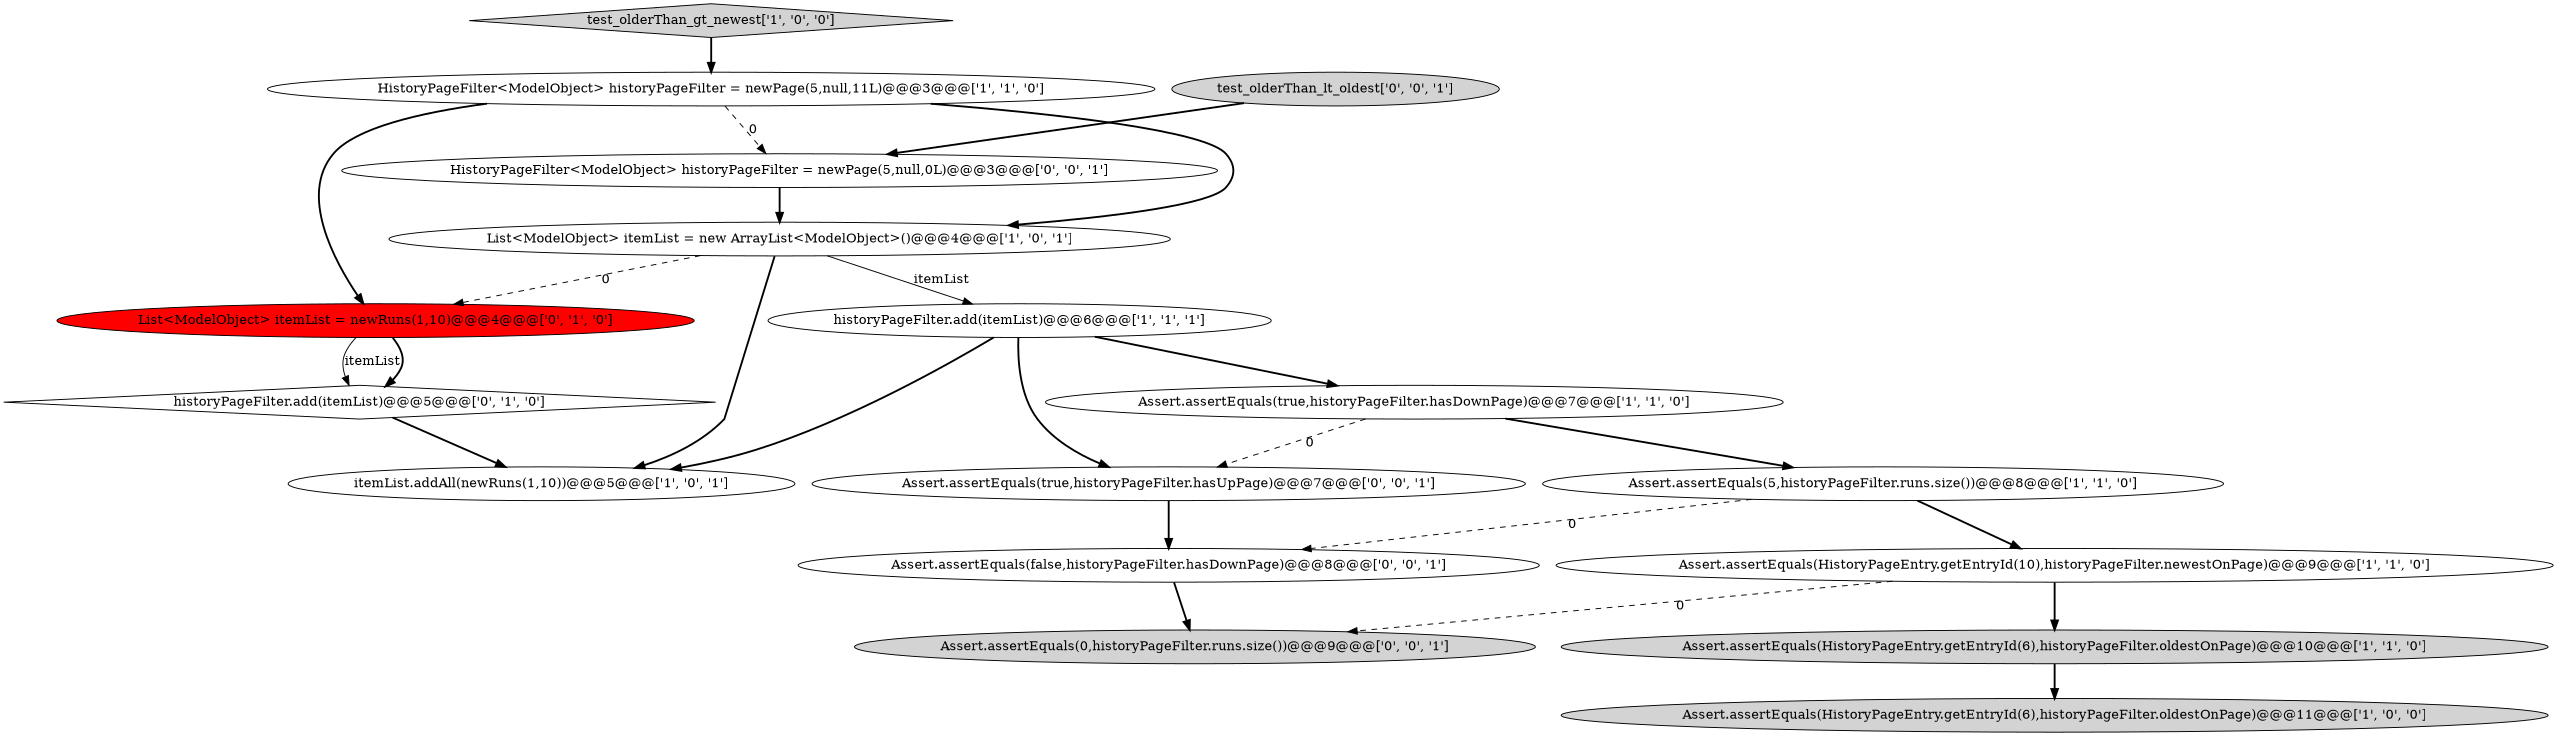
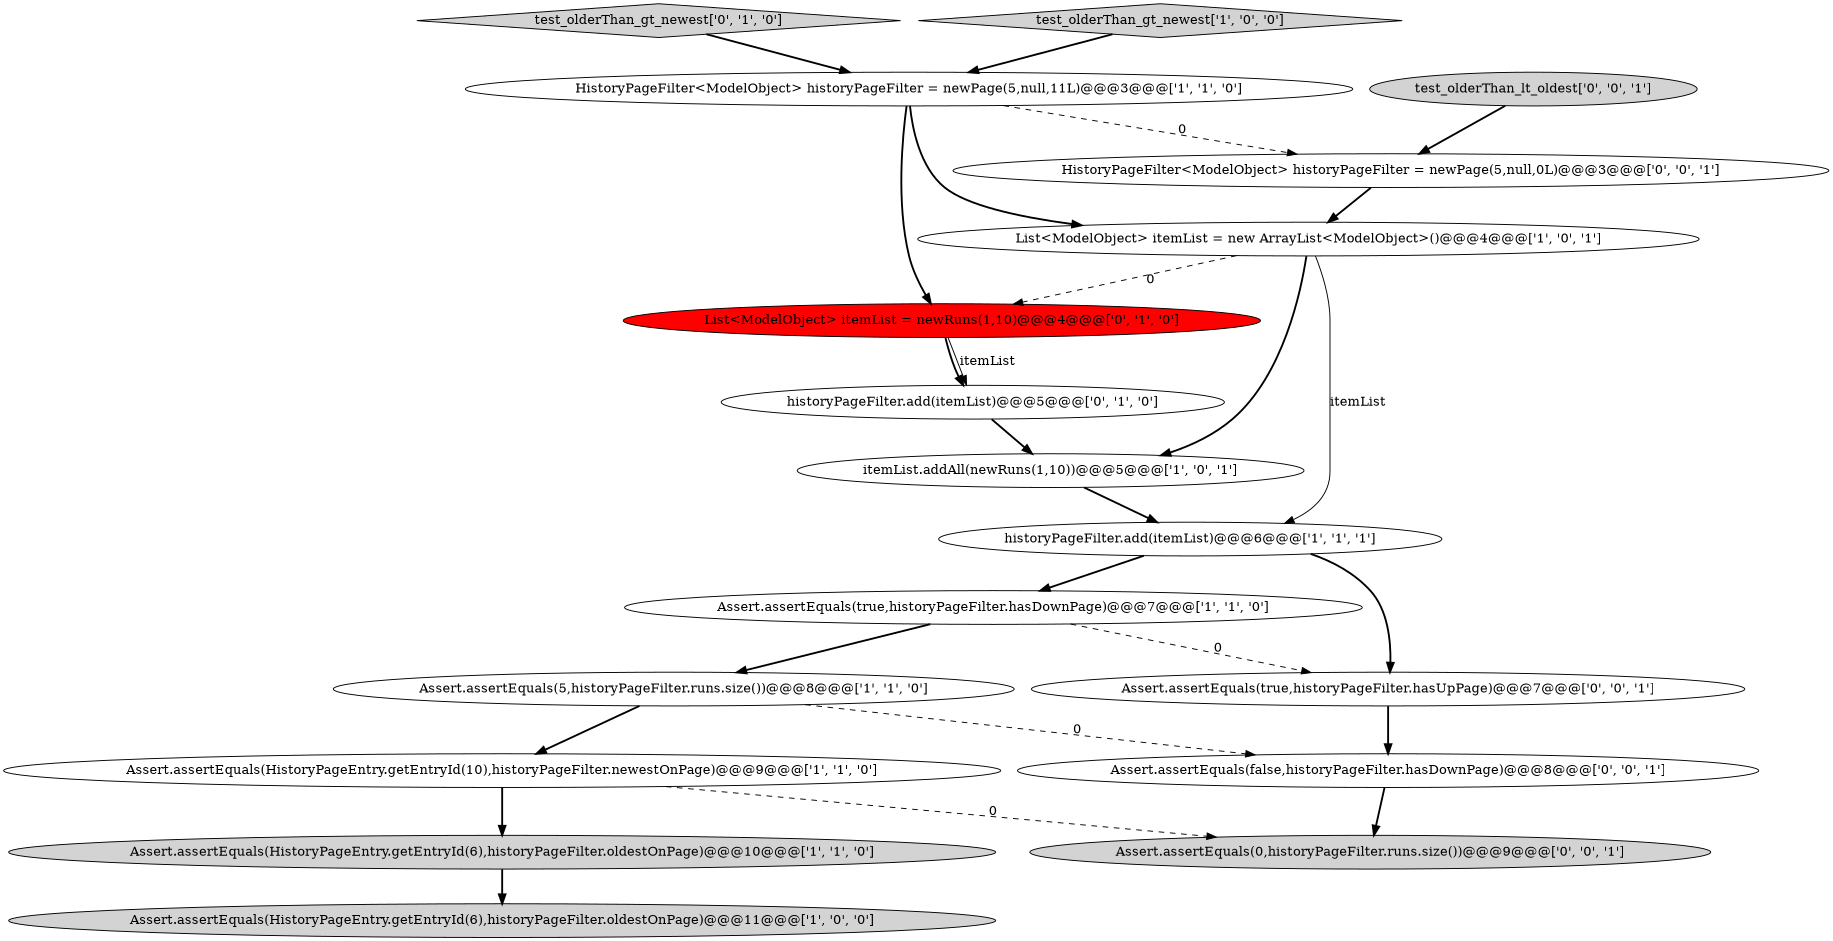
none -> (659, 21)
(360, 402) -> (973, 402)
(843, 416) -> (1116, 503)
